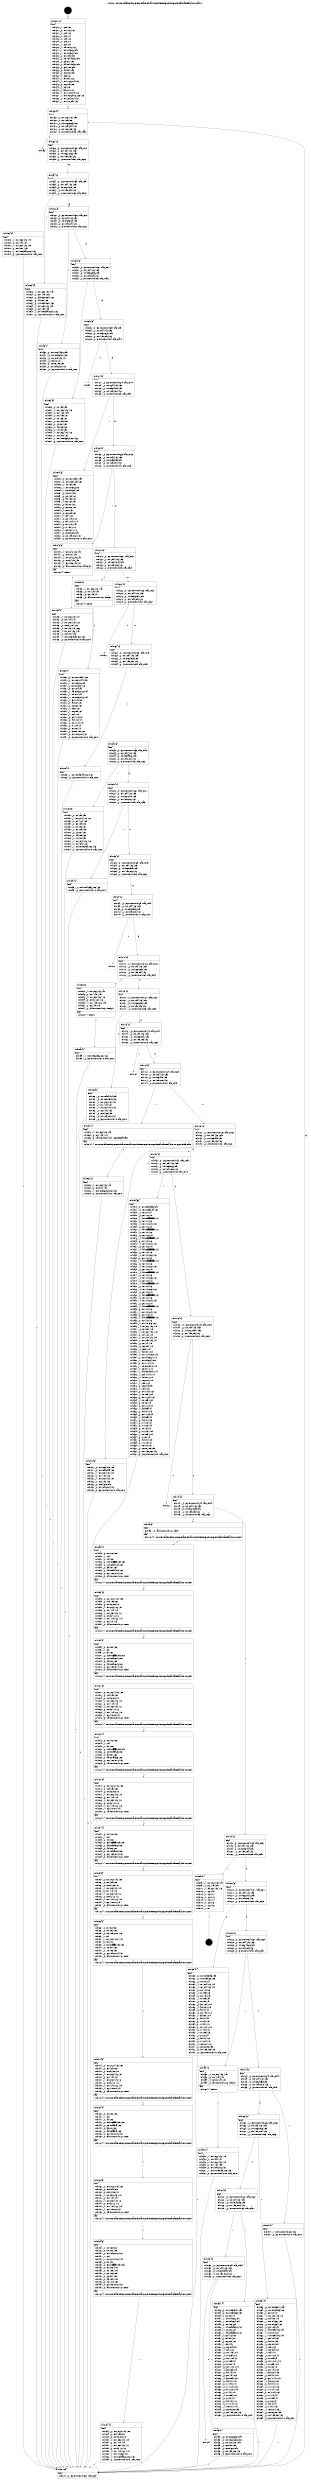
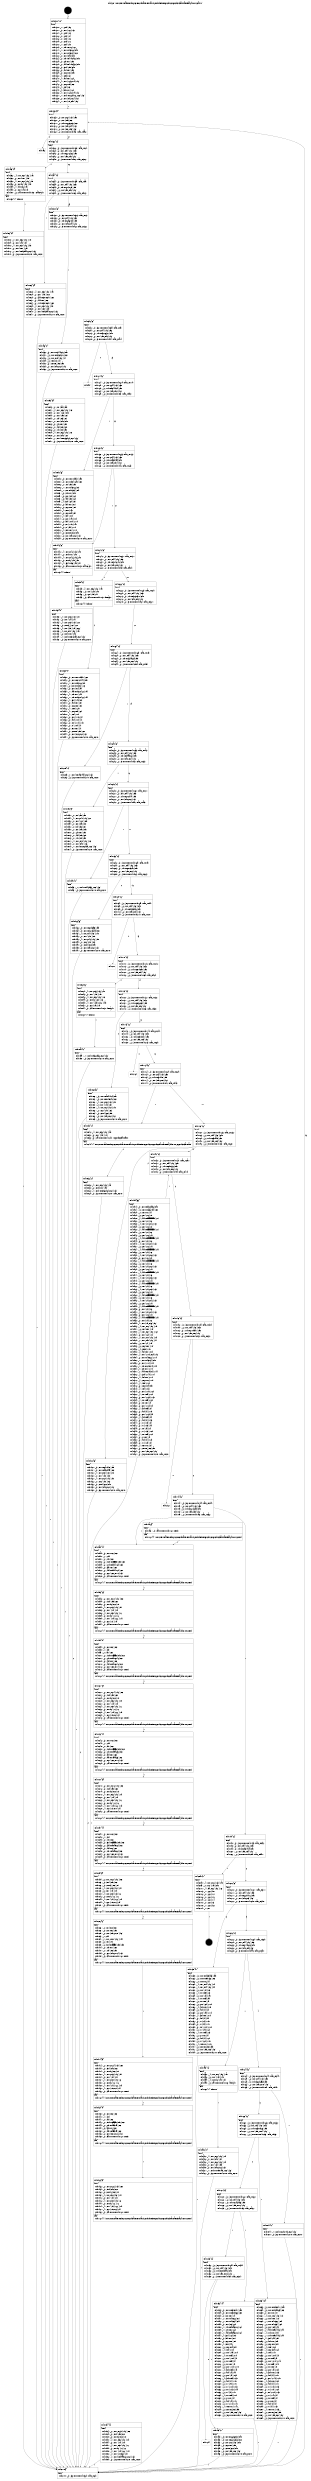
none -> (68, 136)
none -> (25, 184)
(91, 270) -> none
(104, 656) -> none
none -> (129, 704)
none -> (91, 936)
(160, 1186) -> (167, 1187)
(193, 1519) -> (145, 1520)
none -> (143, 1681)
(143, 2268) -> none
